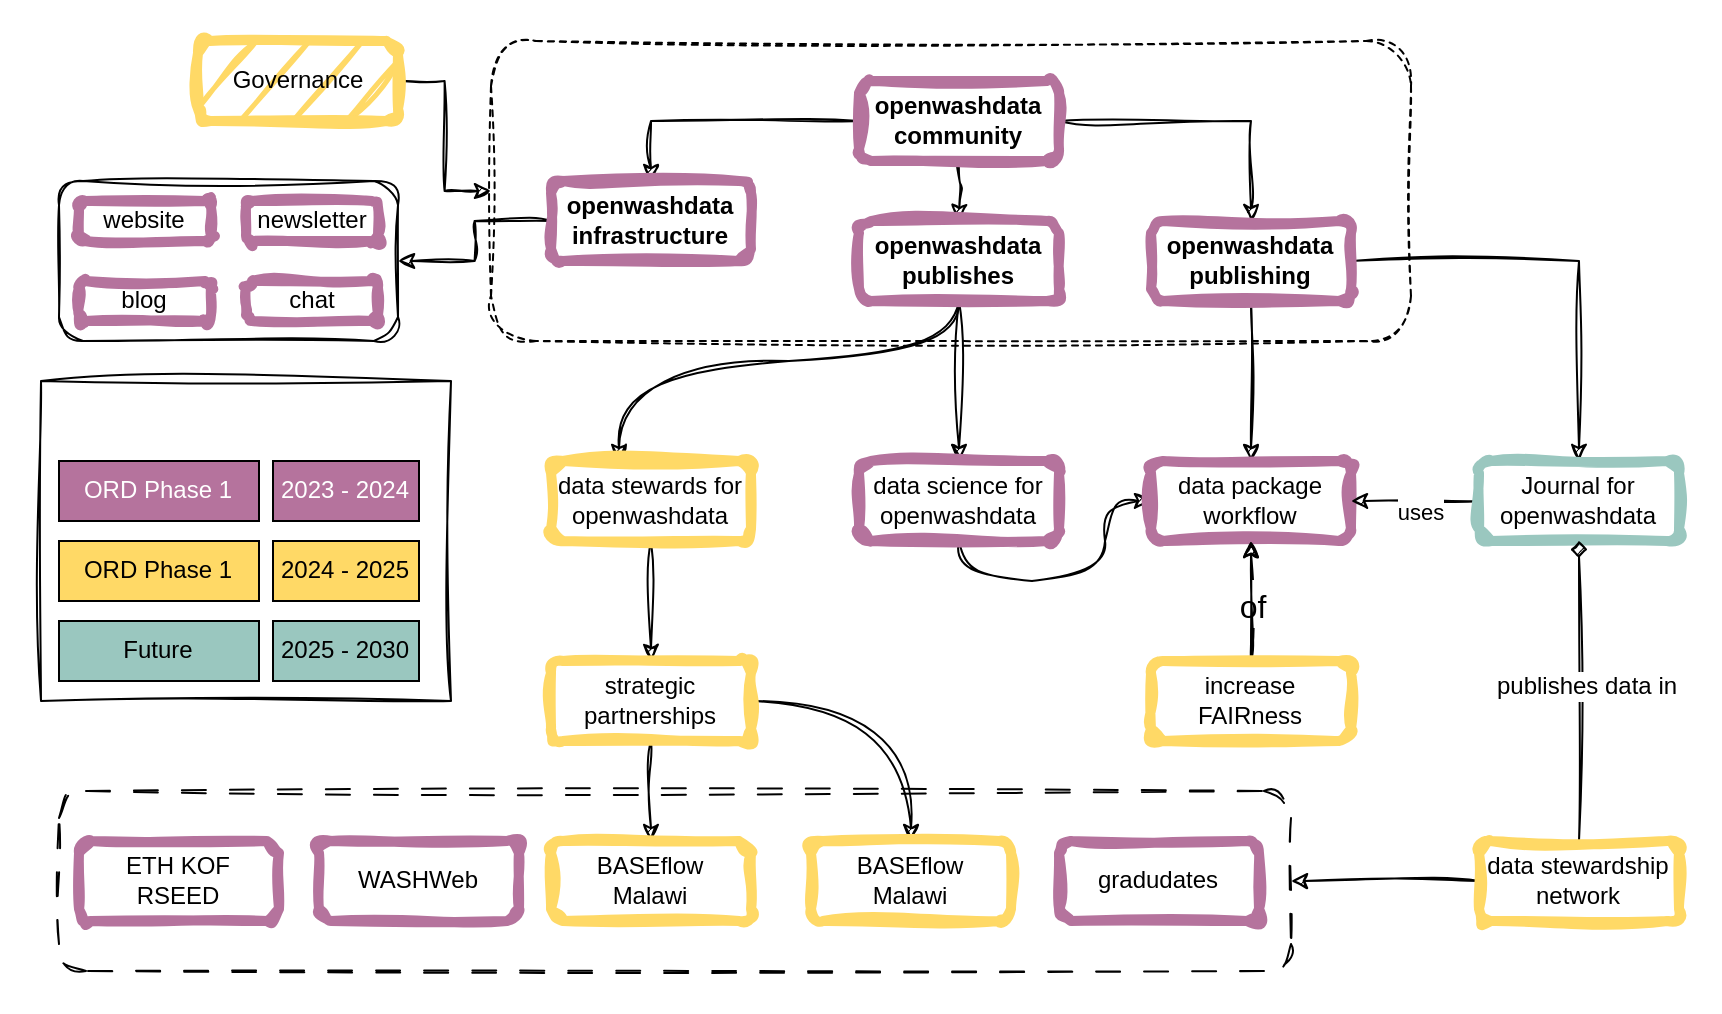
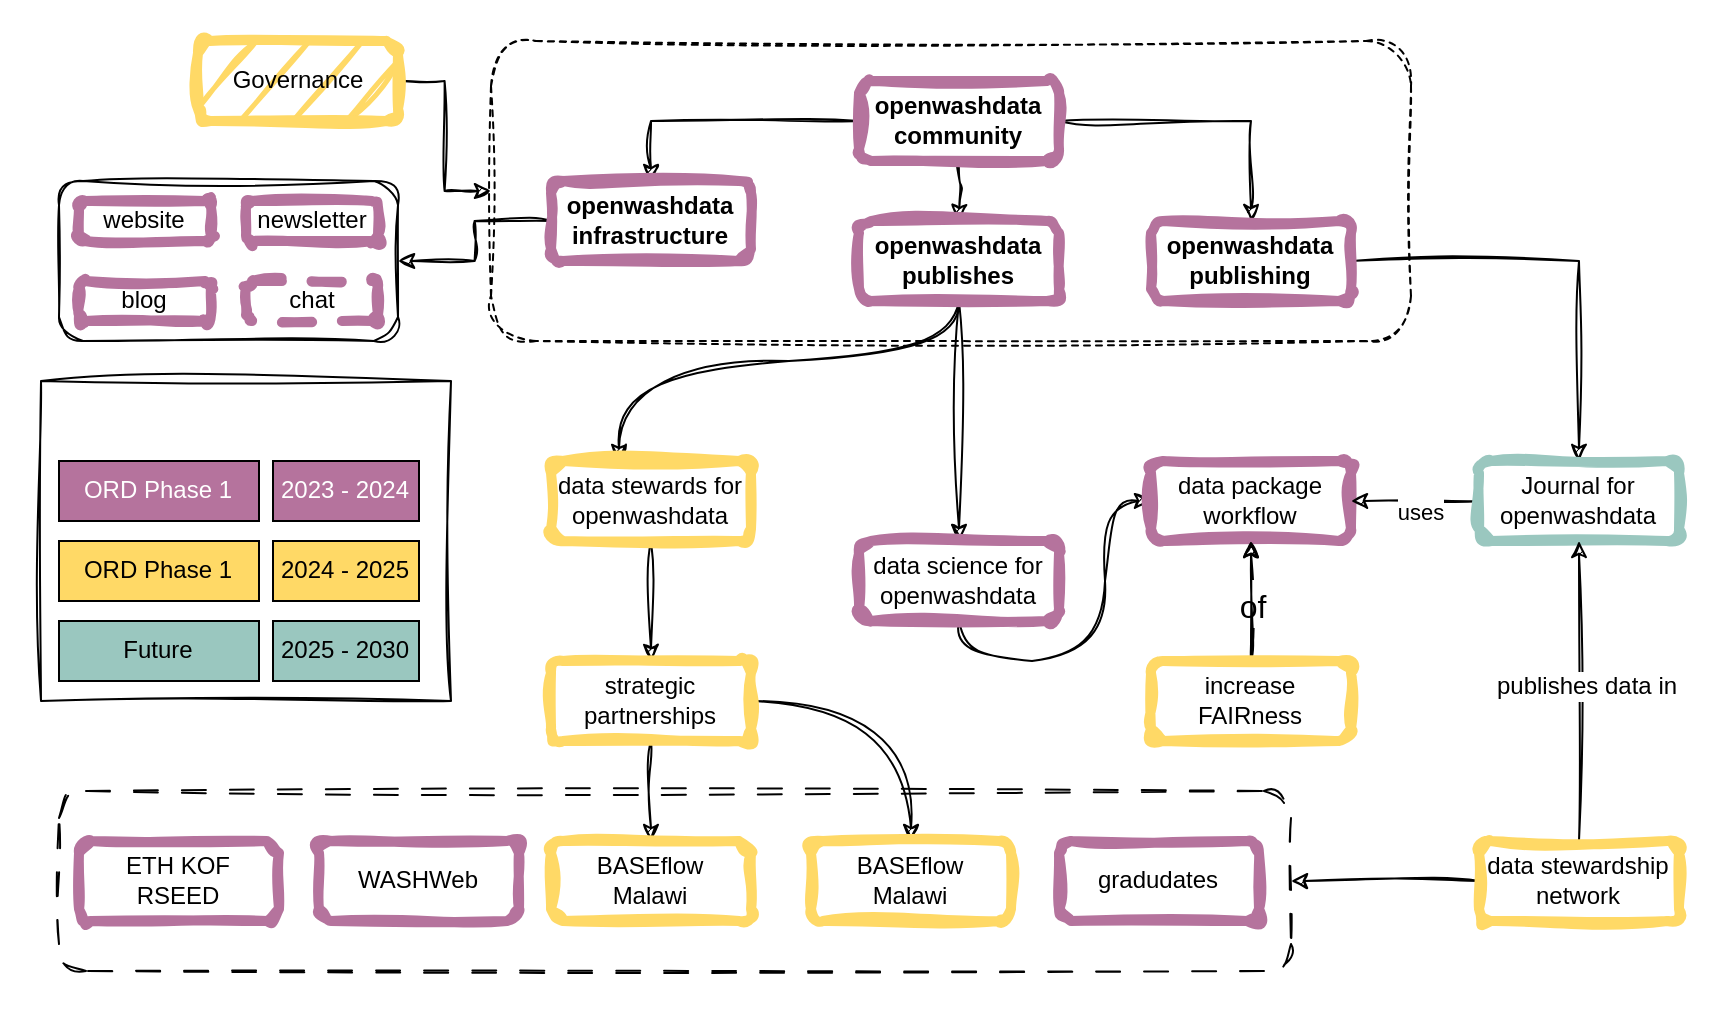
(312, 301) -> (312, 301)
(1251, 397) -> none
(959, 501) -> (959, 581)
(1579, 557) -> (1579, 556)
